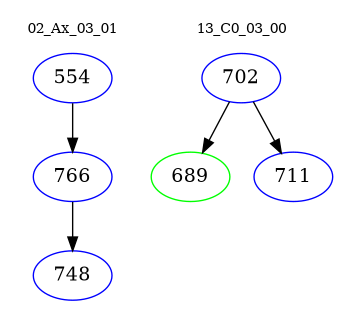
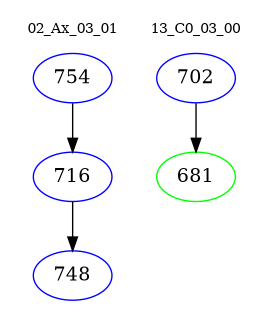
(73, 78) -> (73, 78)
(73, 177) -> (73, 177)
(191, 177) -> (196, 177)
(293, 177) -> none
